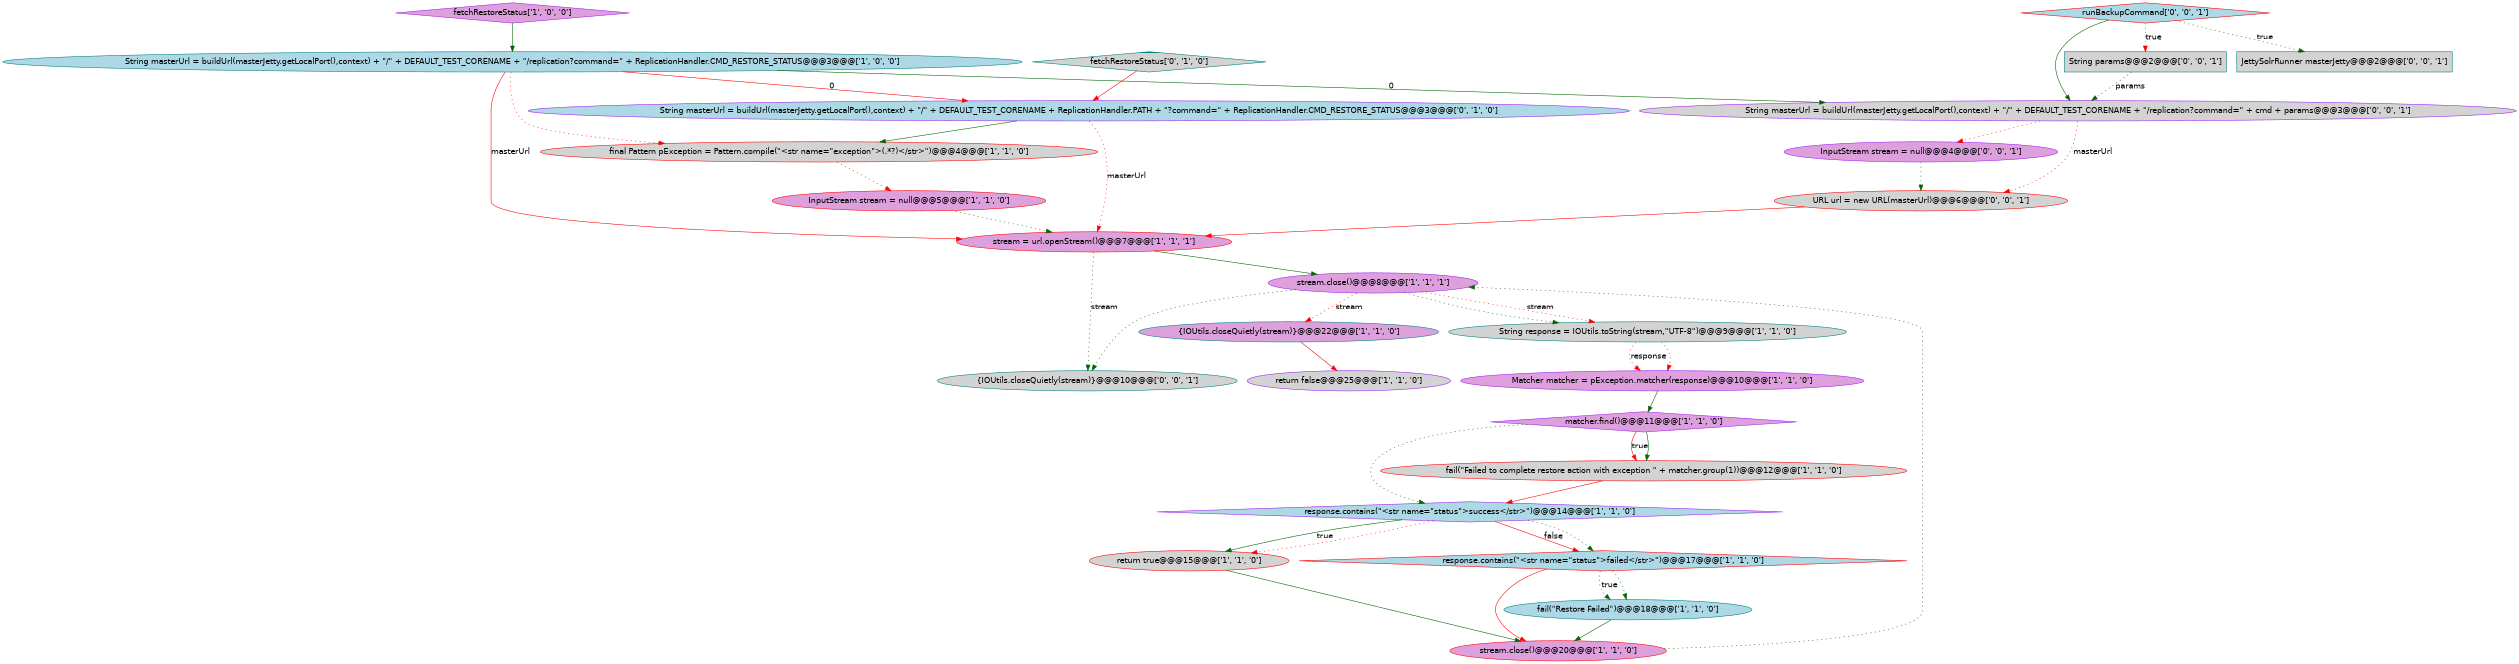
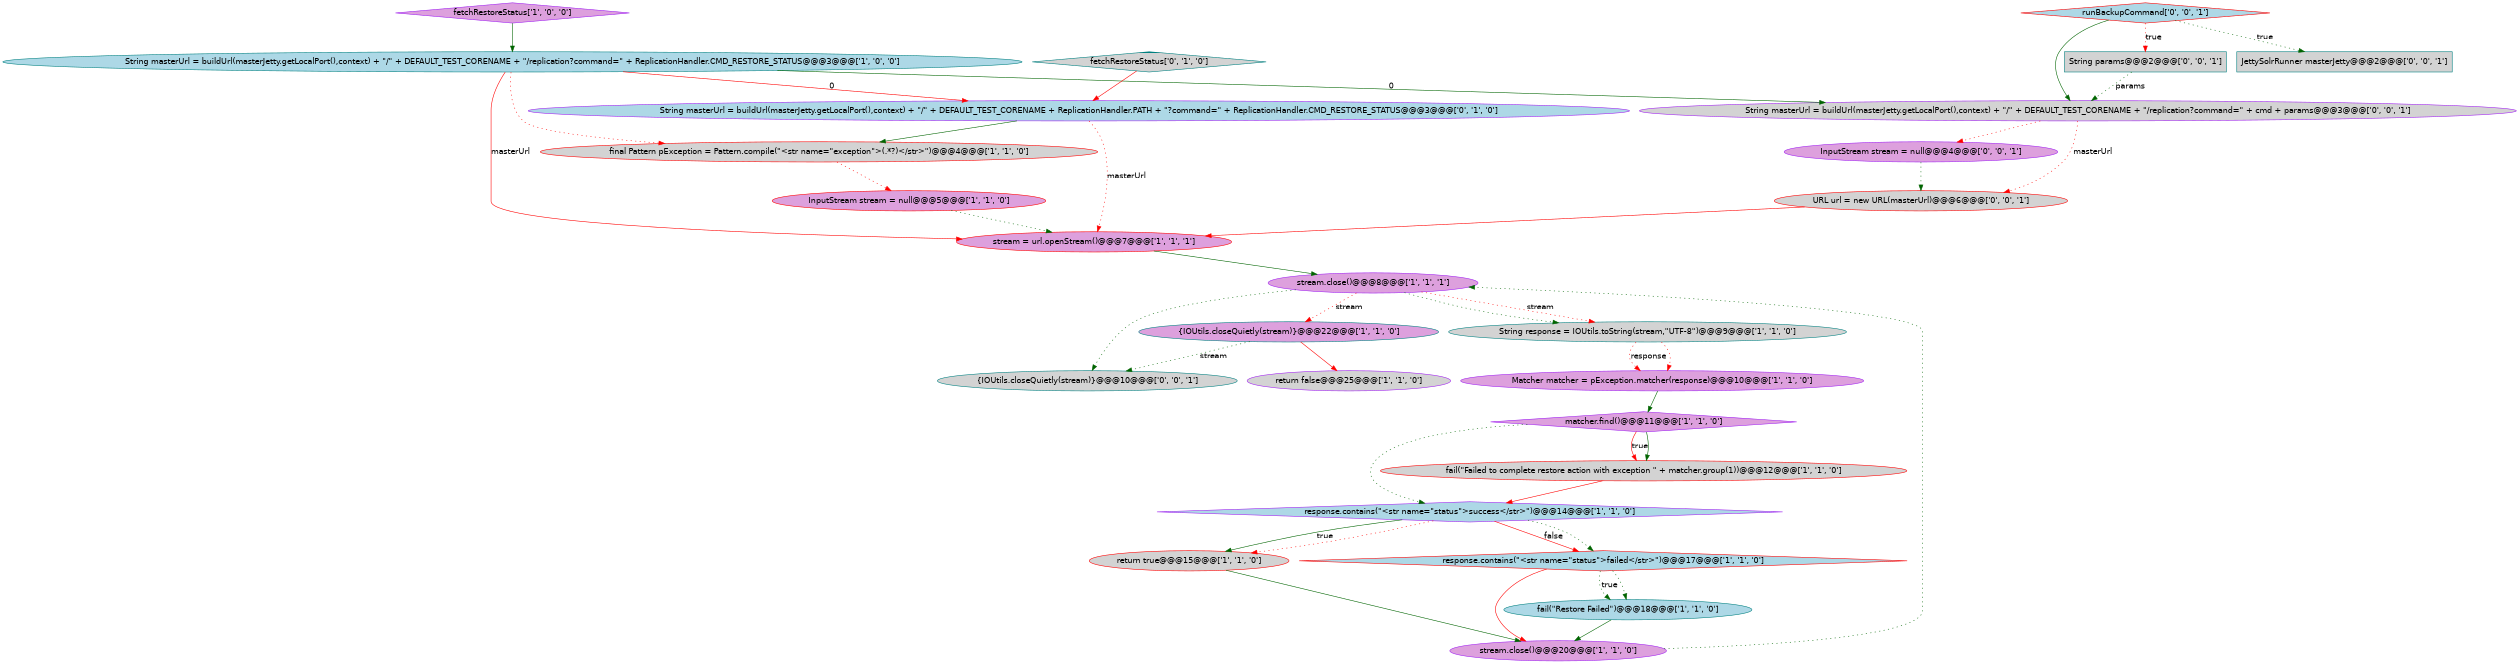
(1091, 308) -> (1191, 356)
(1558, 651) -> (1558, 651)
